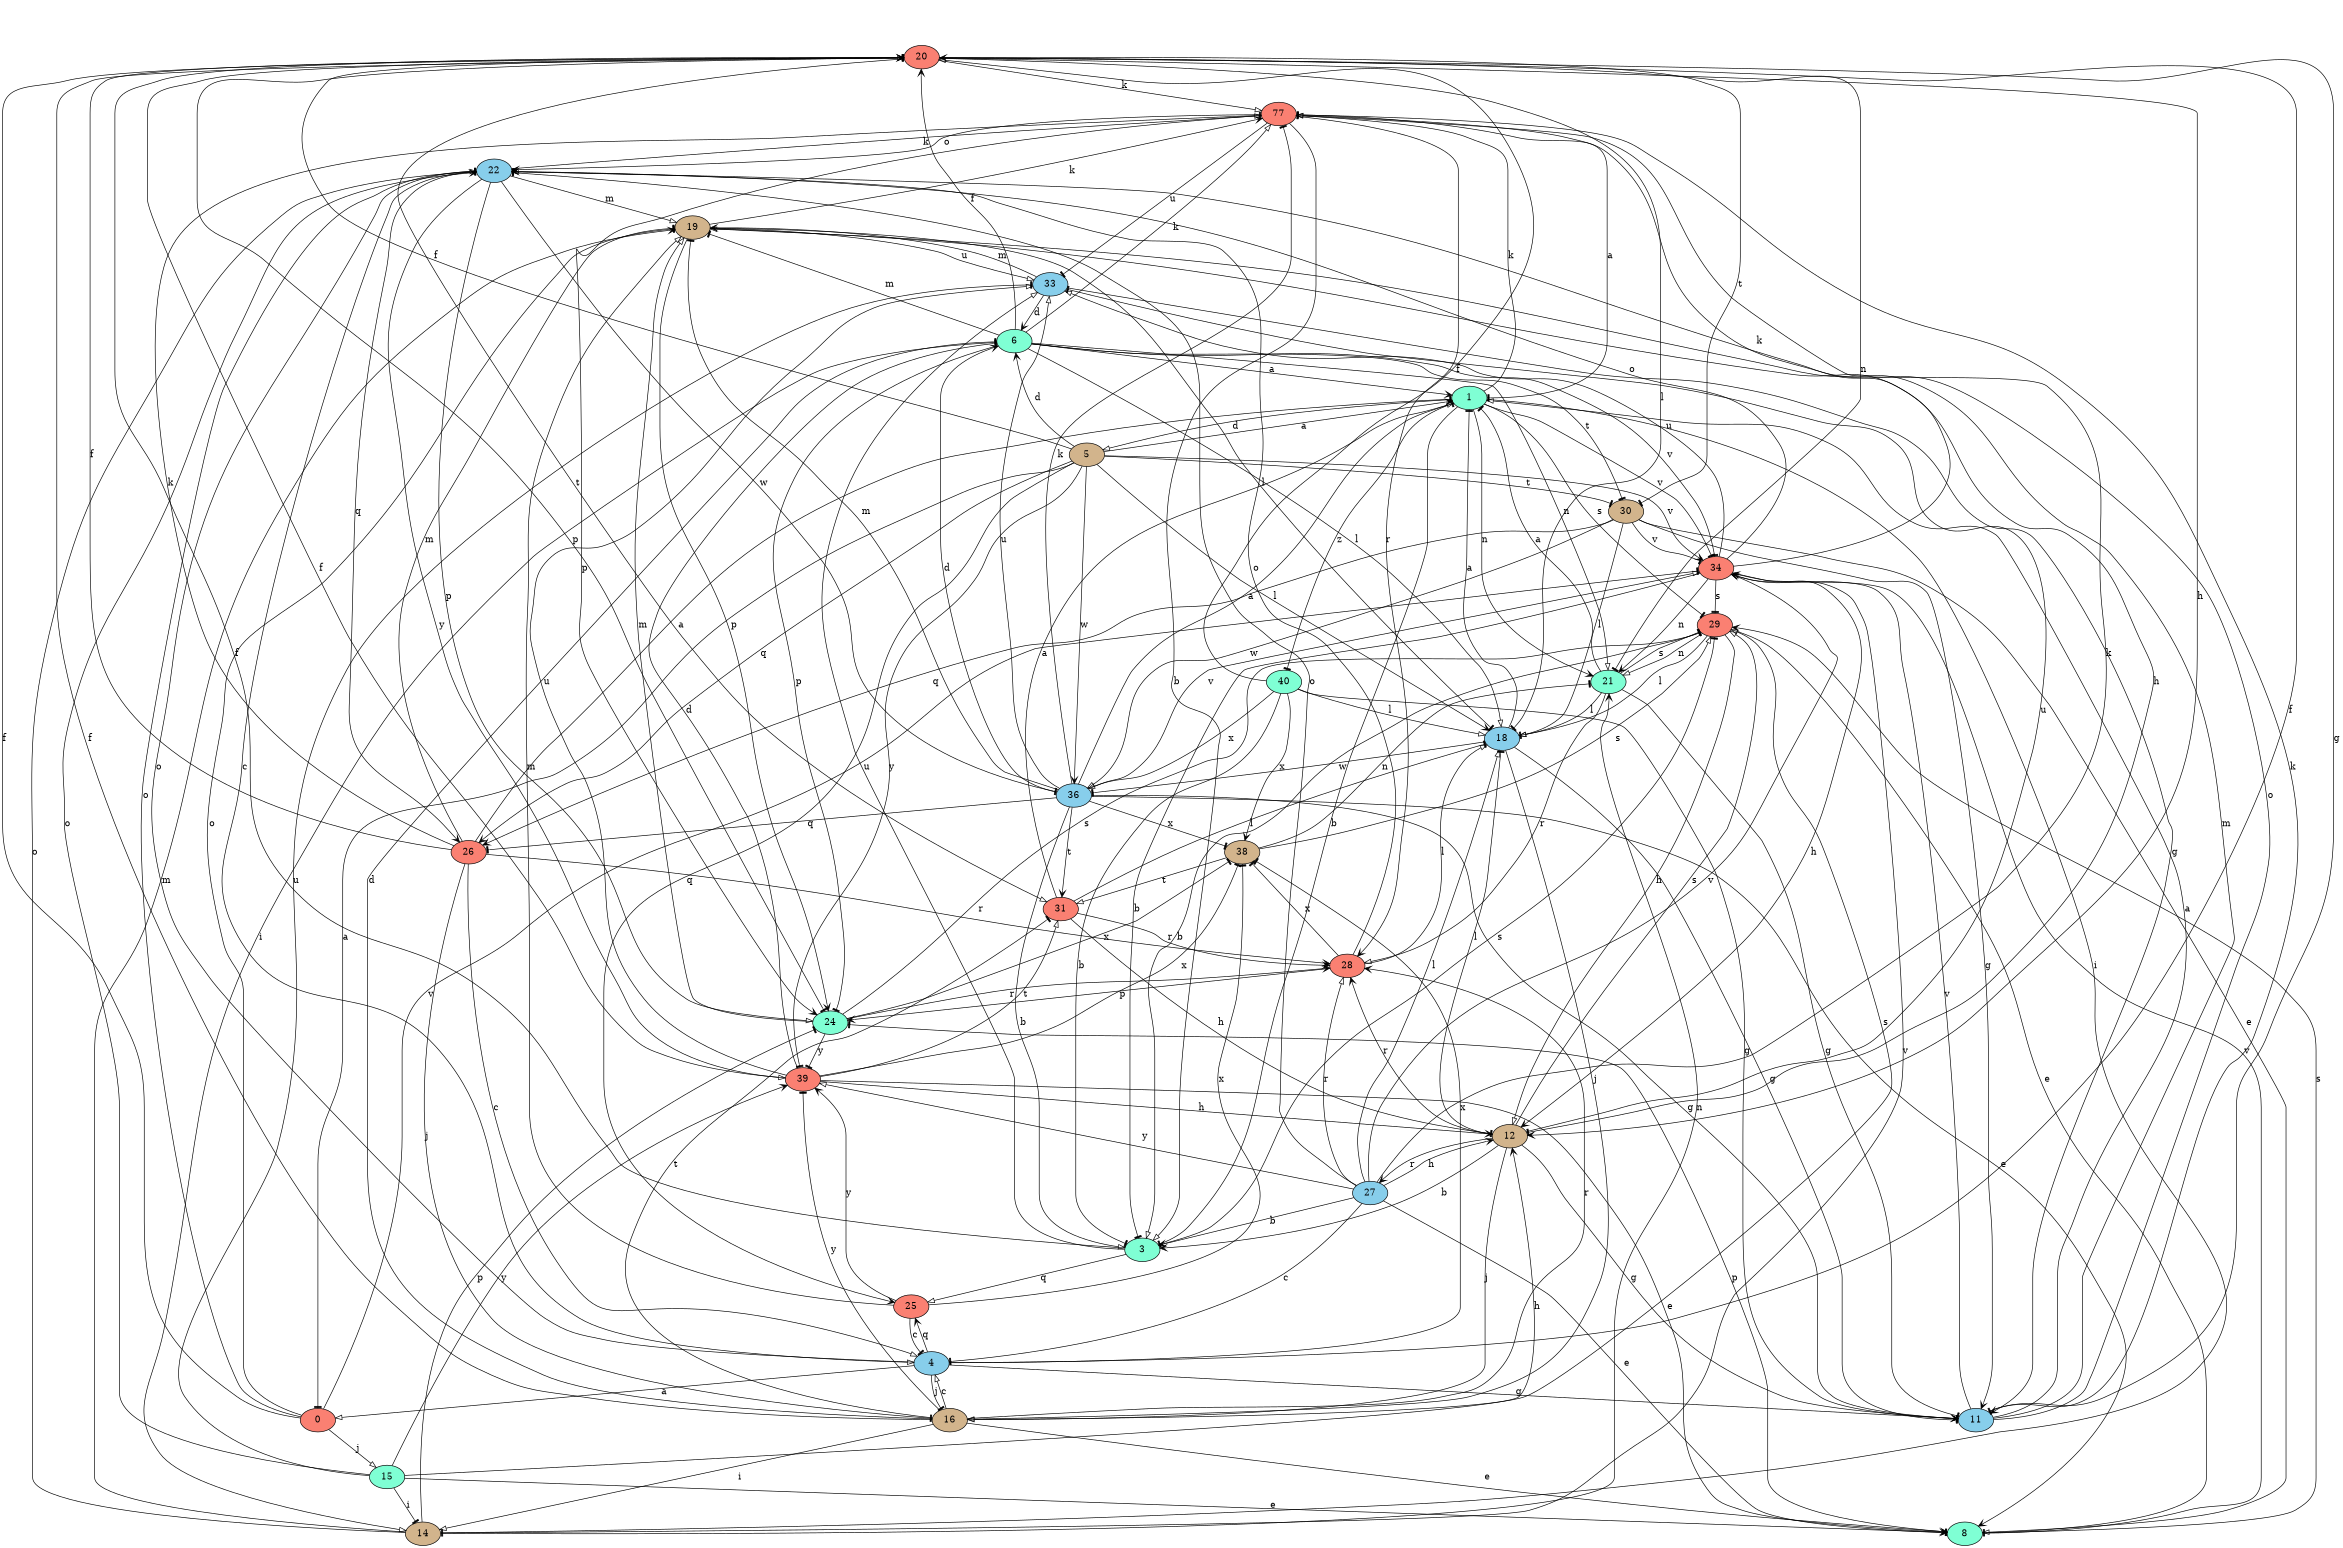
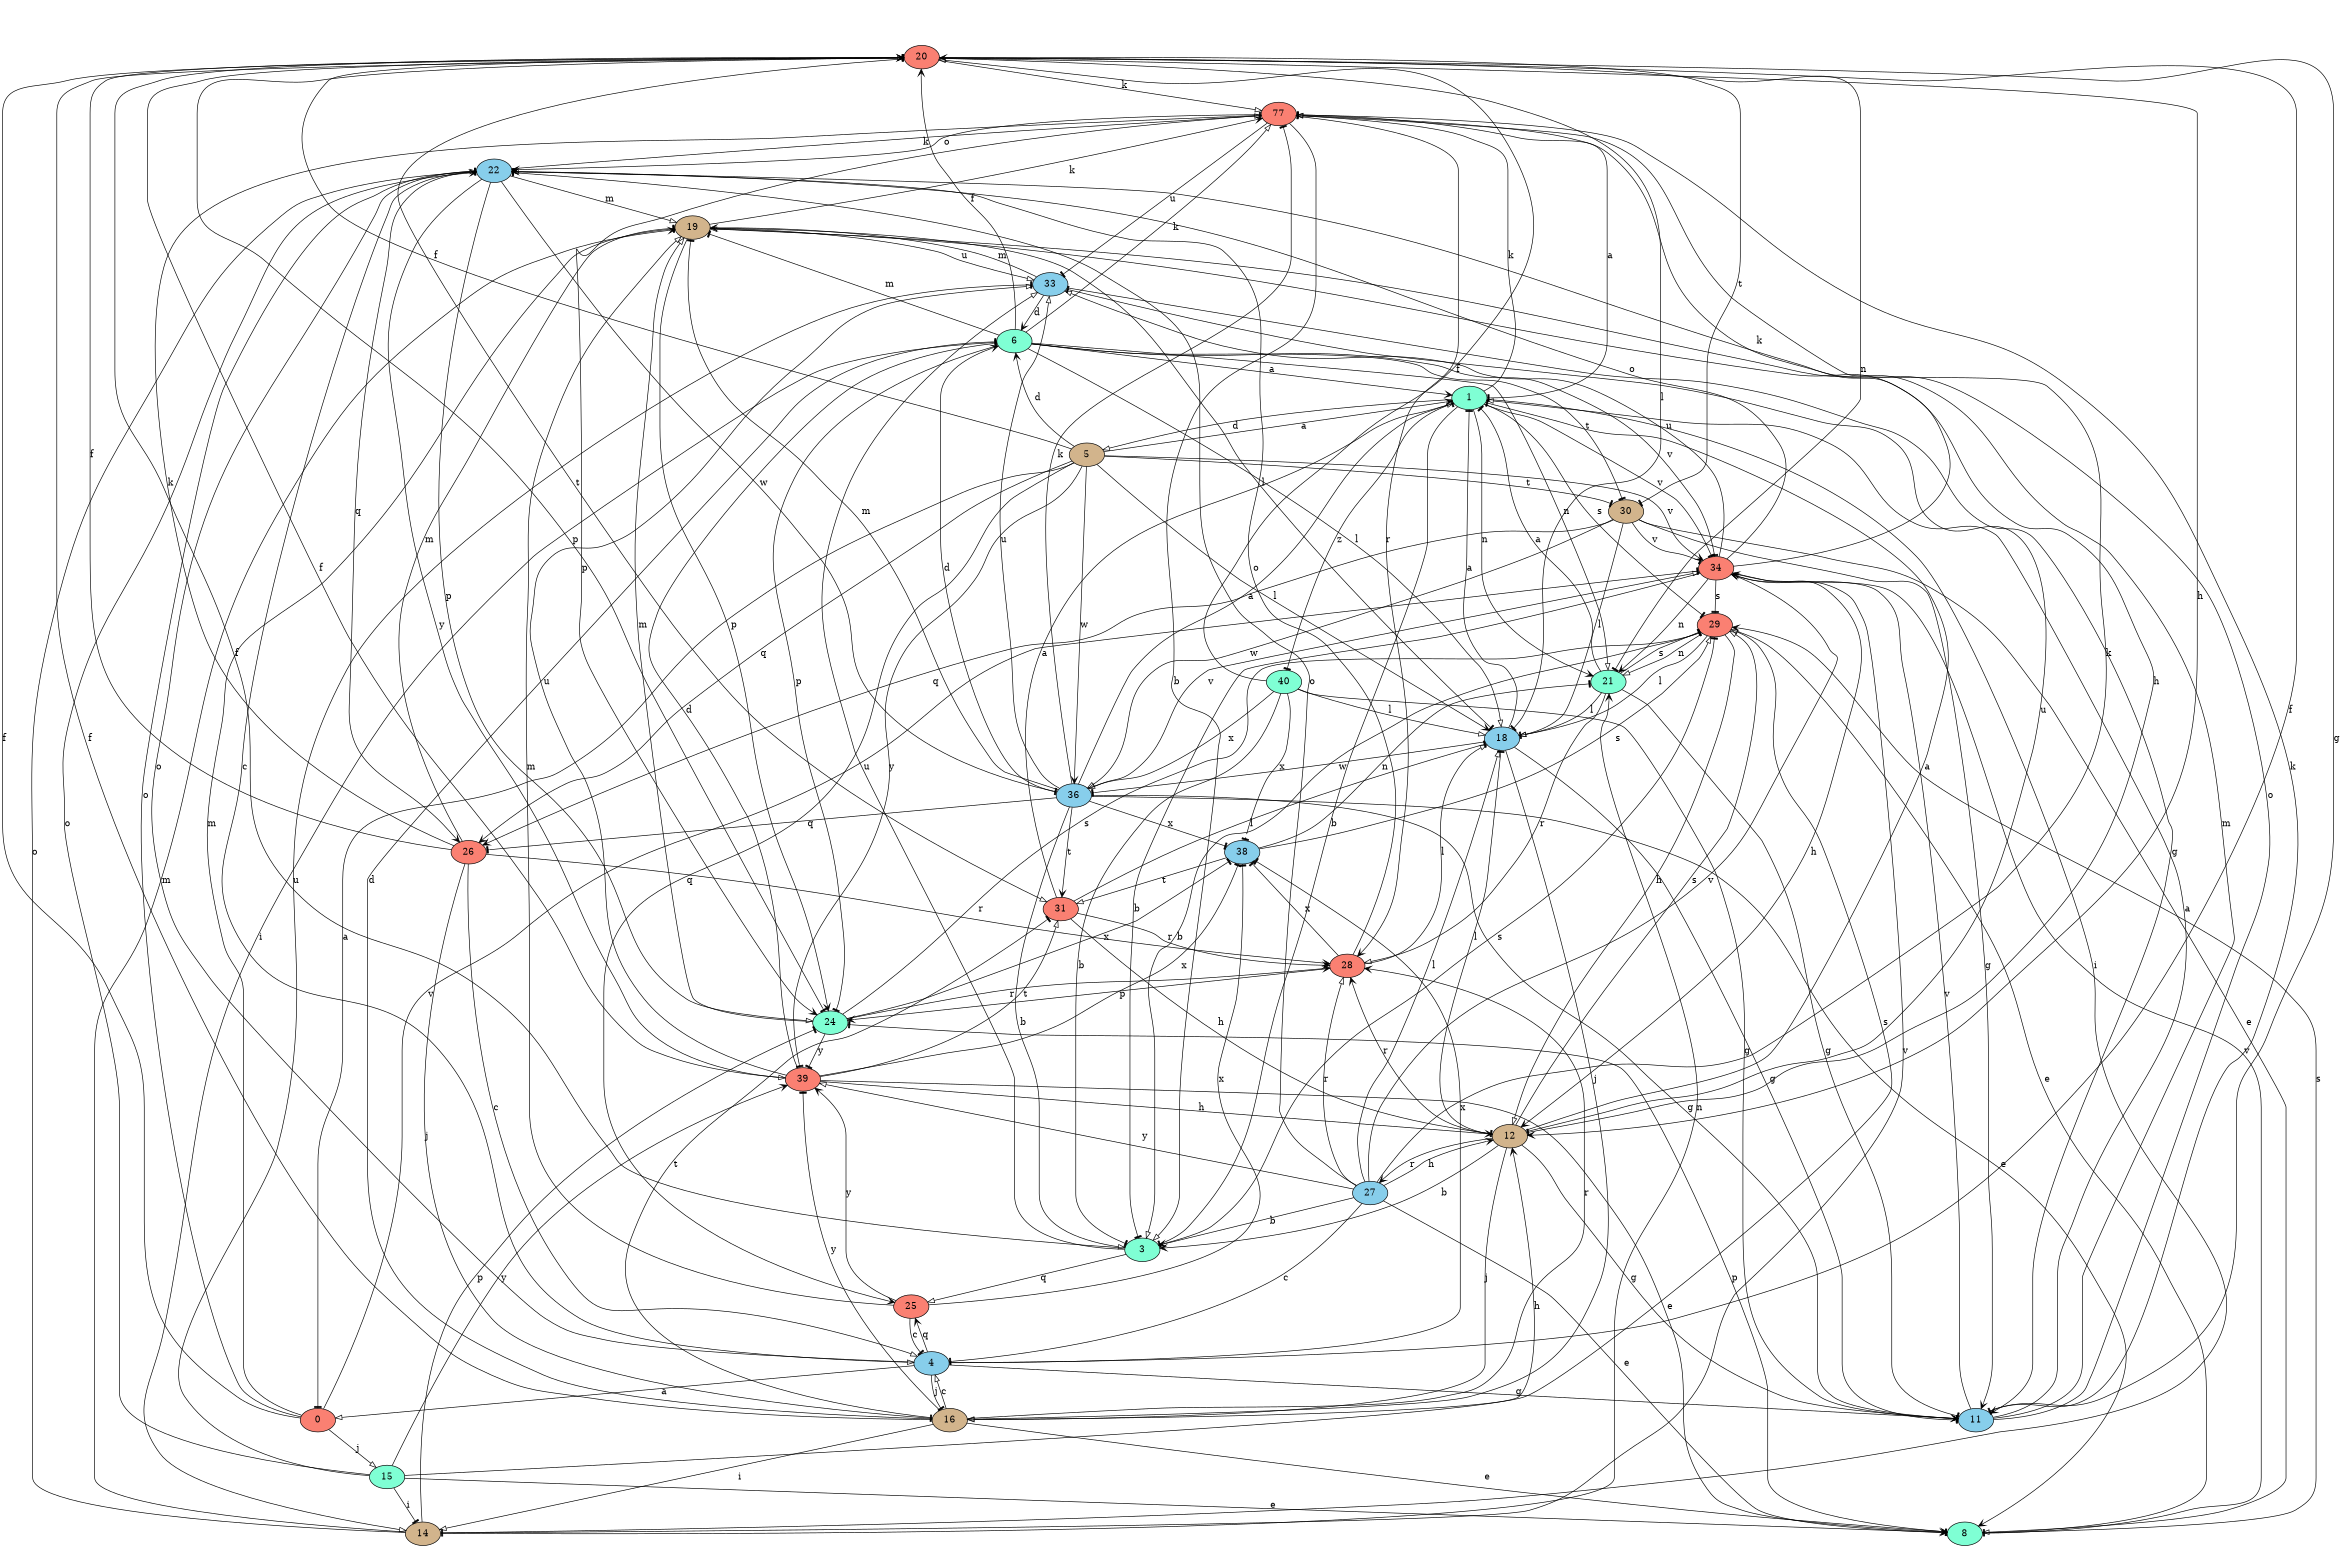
(892, 475) -> (1935, 725)
(1277, 766) -> (1277, 766)
(212, 824) -> (212, 824)
(1242, 852) -> (1242, 852)
